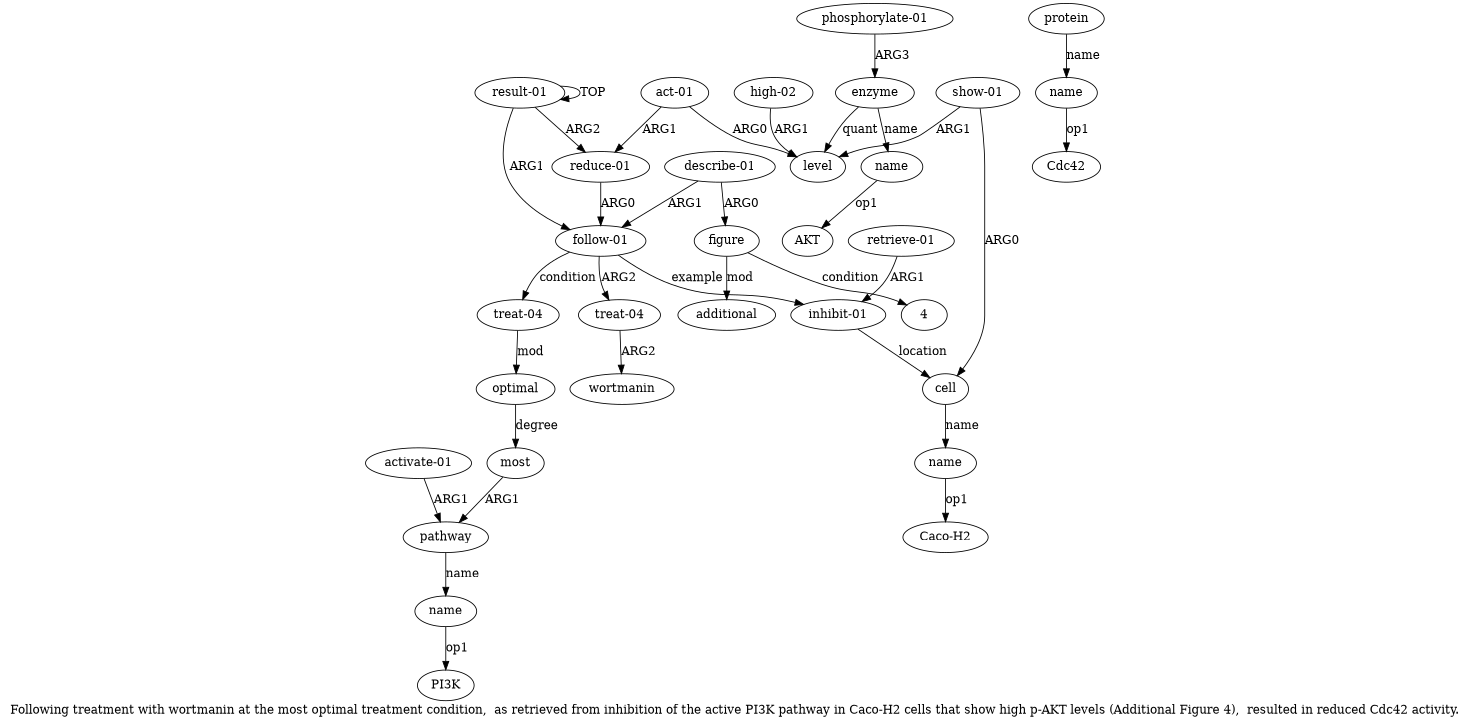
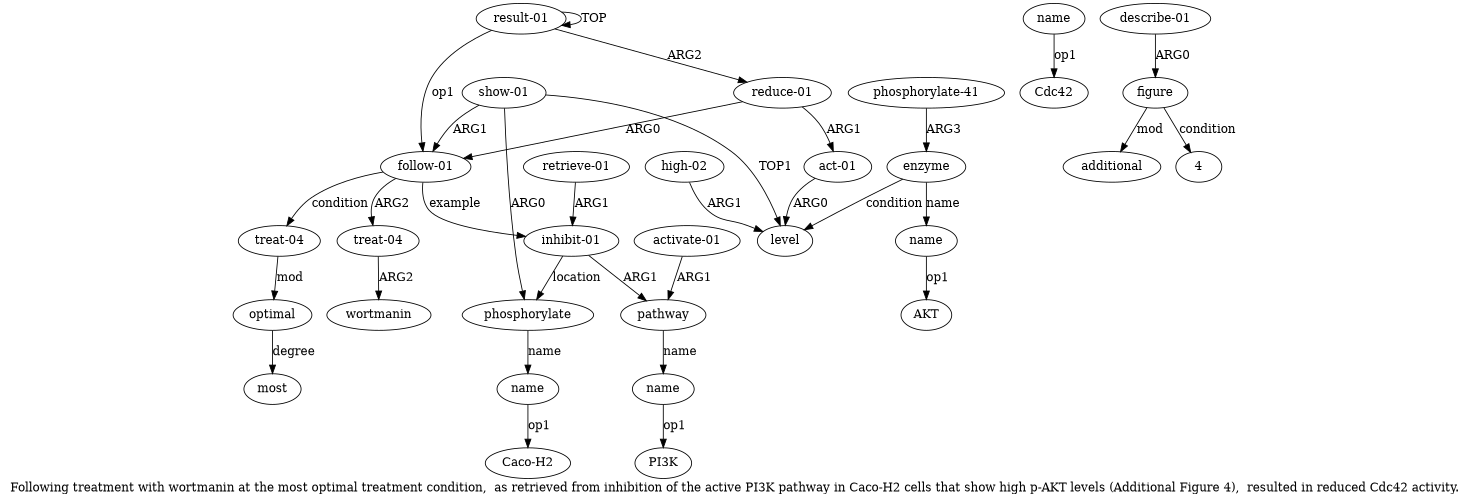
(875, 19) -> (926, 93)
(1066, 19) -> none
(641, 126) -> (819, 123)
(860, 130) -> (894, 204)
(954, 130) -> (776, 167)
(527, 167) -> (443, 93)
(664, 202) -> (455, 121)
(946, 389) -> (528, 315)
(484, 497) -> (614, 275)
